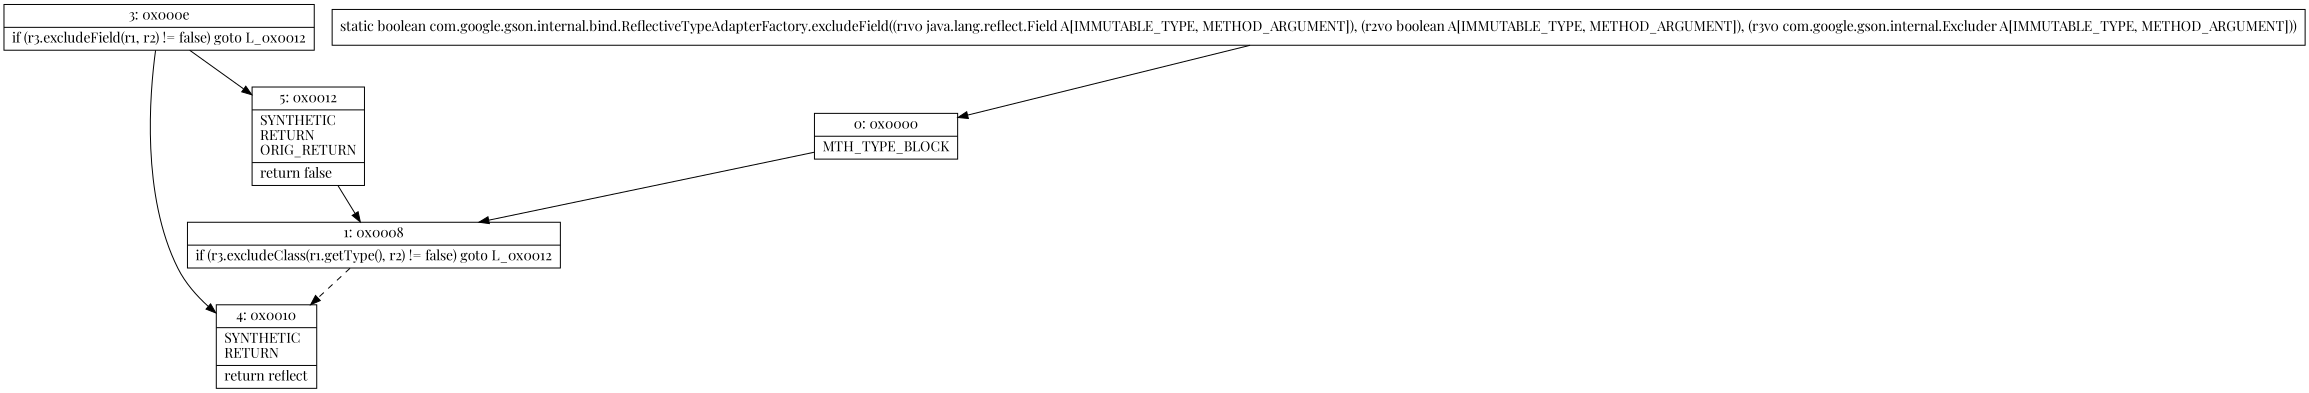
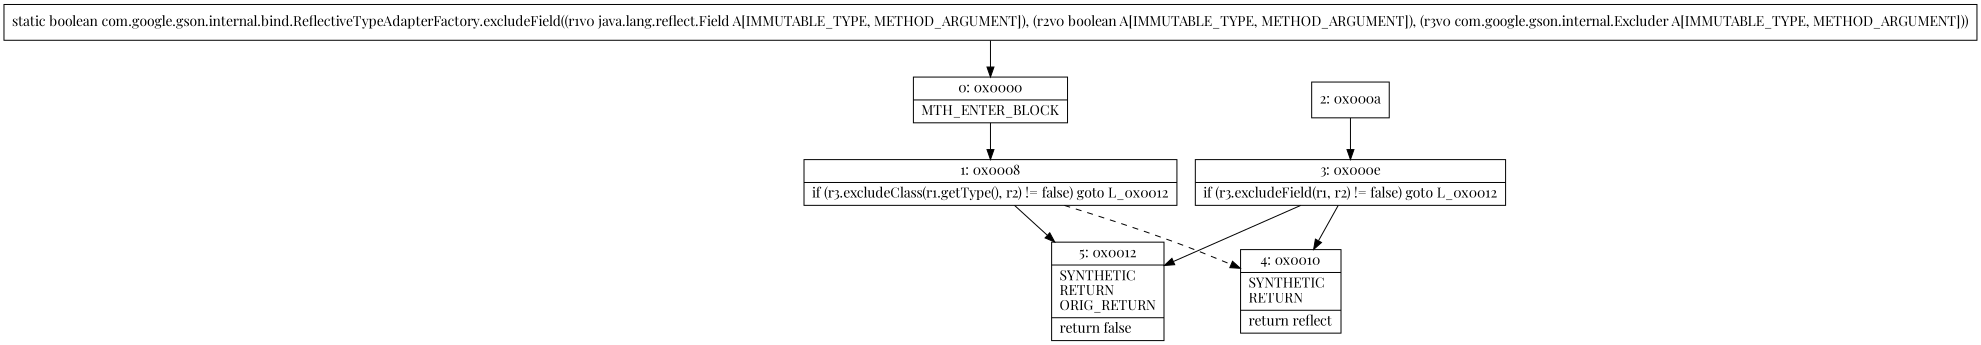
none -> (1350, 100)
(886, 147) -> (990, 111)
(347, 200) -> (1031, 220)
